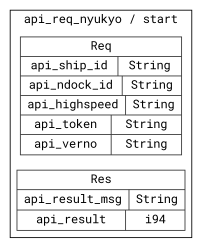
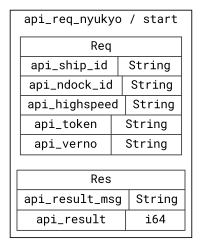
(155, 220) -> (155, 220)
